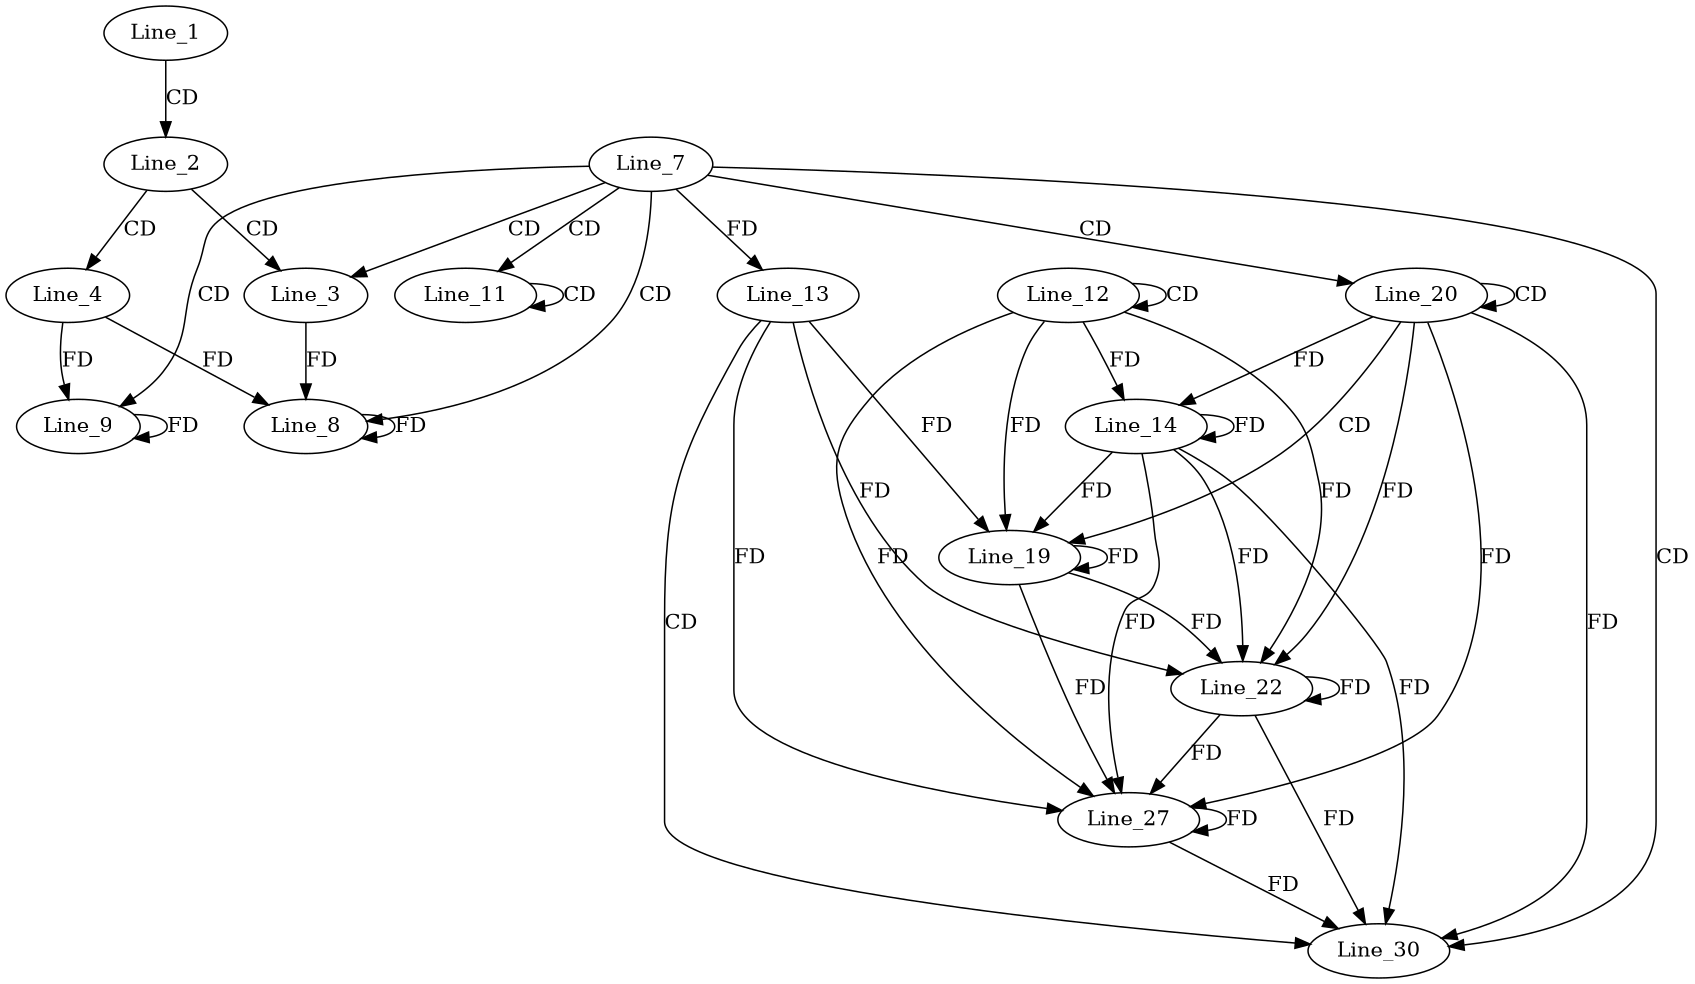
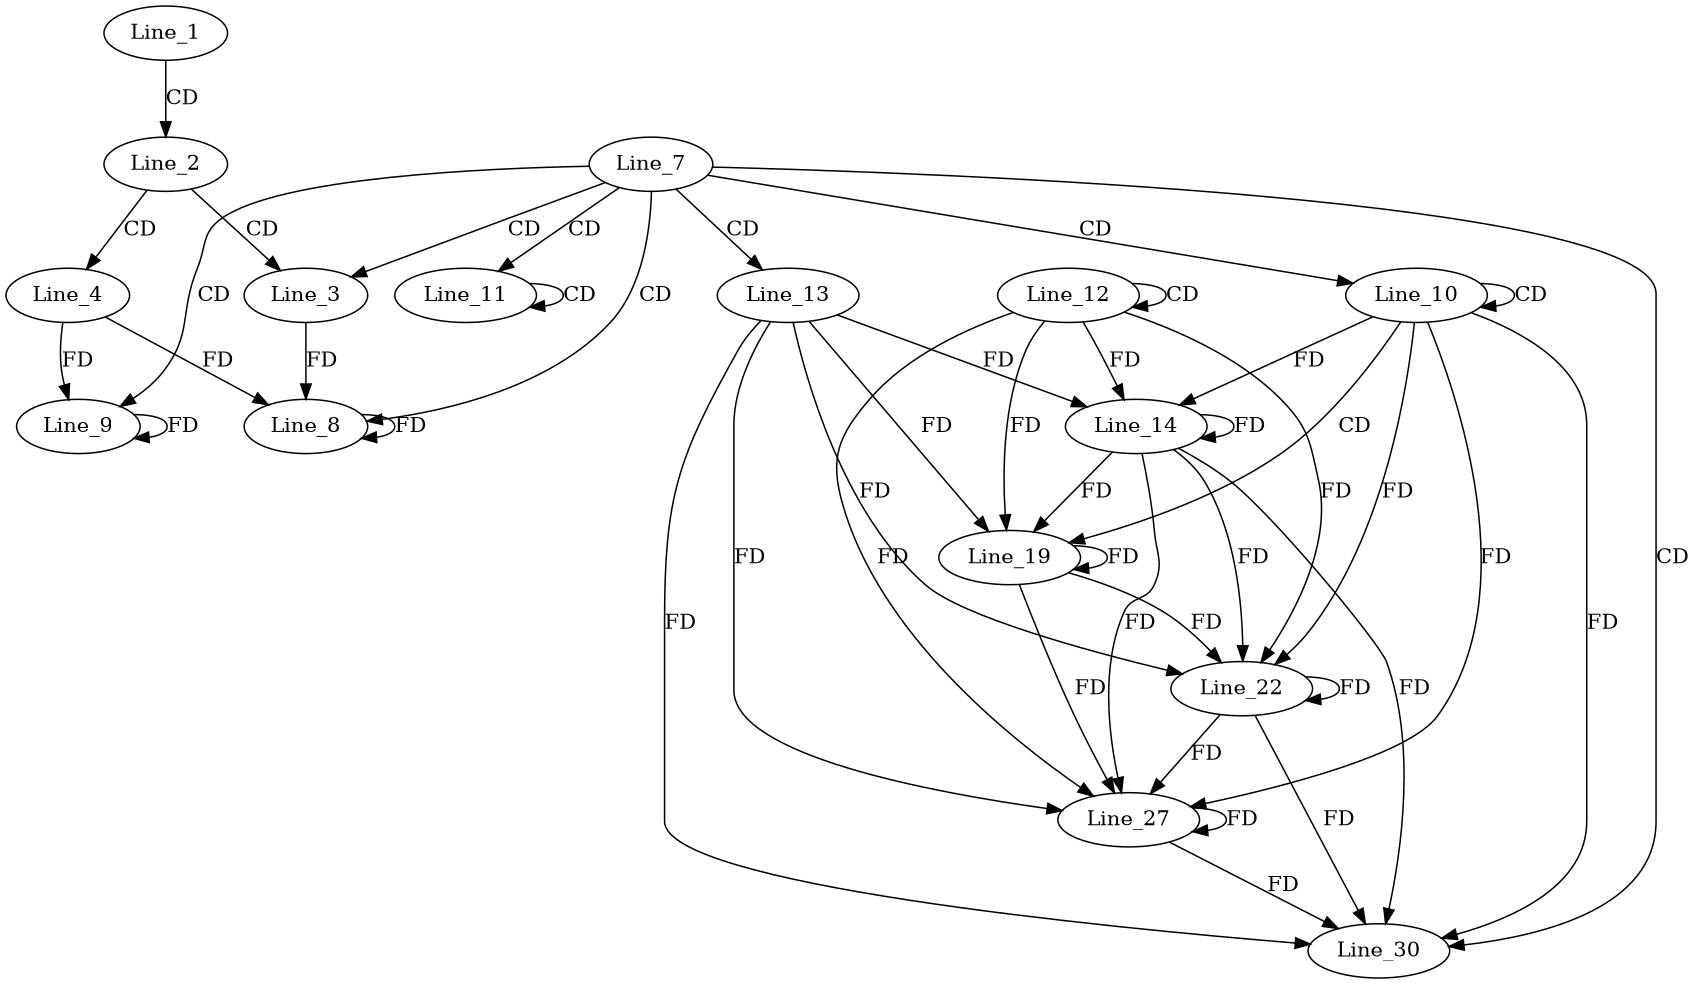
(743, 230) -> (743, 230)
(1417, 295) -> (1417, 295)
none -> (955, 358)
(681, 623) -> (681, 623)
